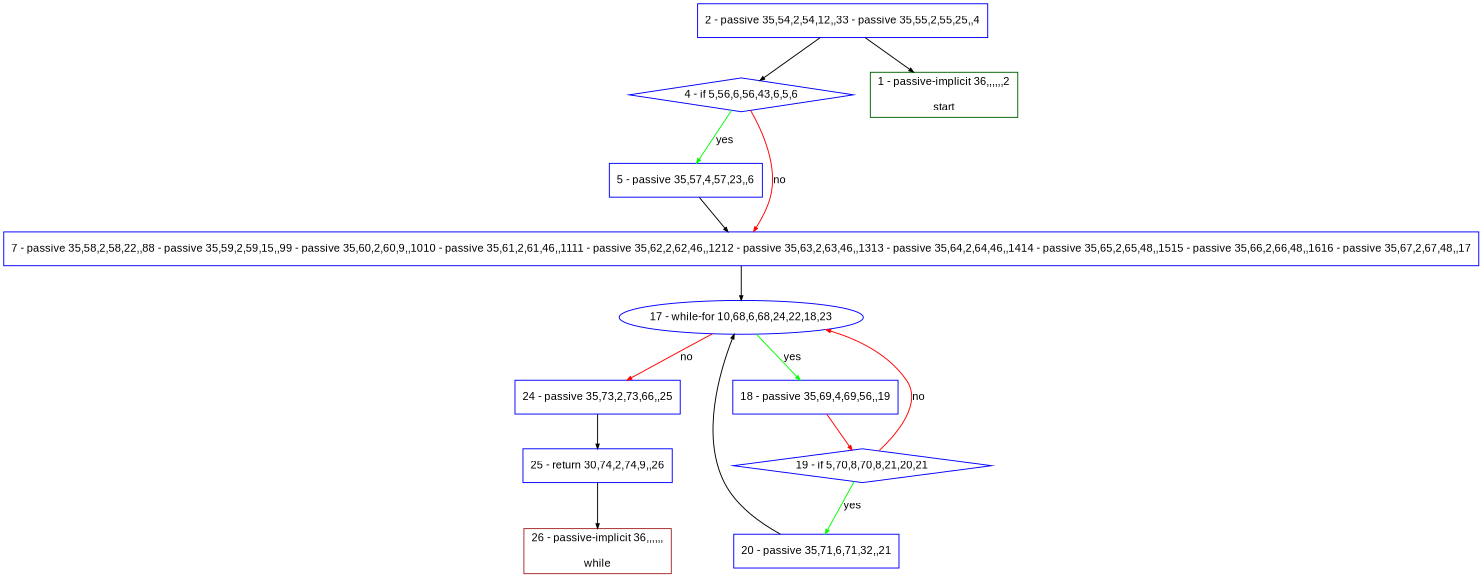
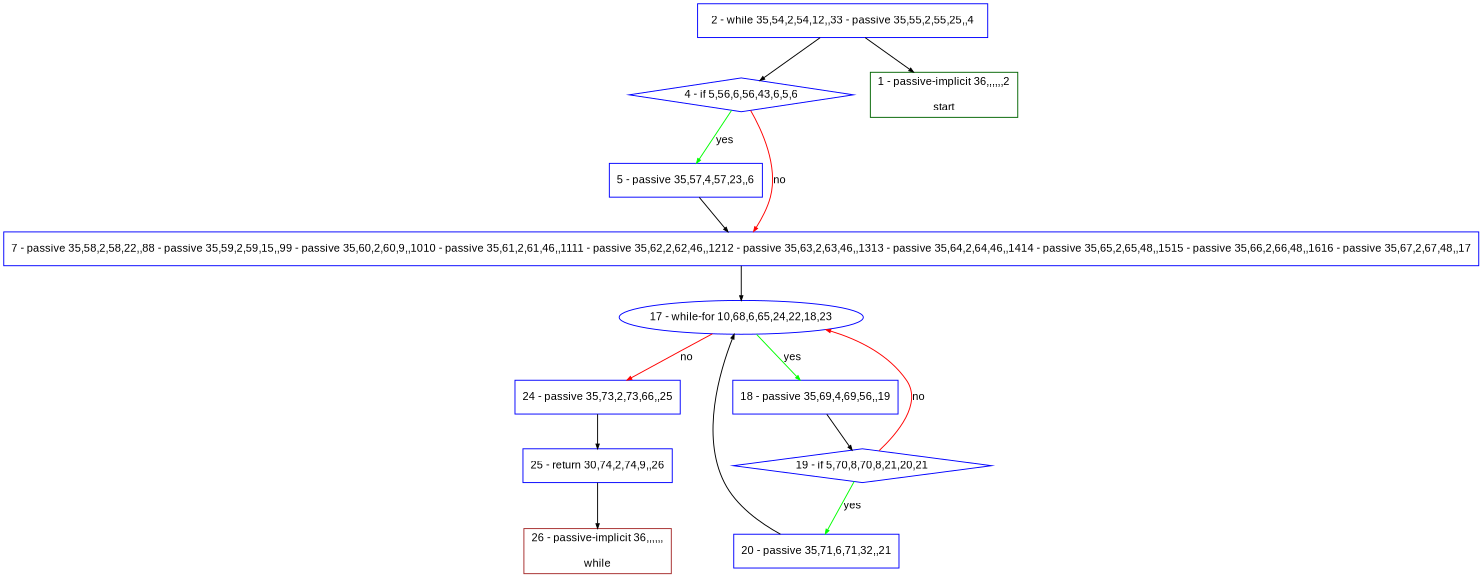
(843, 21) -> (843, 21)
(741, 317) -> (741, 317)
(838, 430) -> (838, 430)
